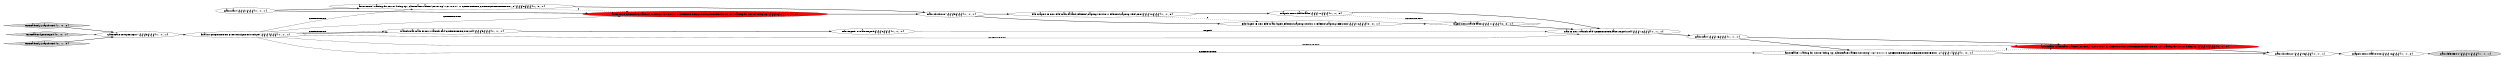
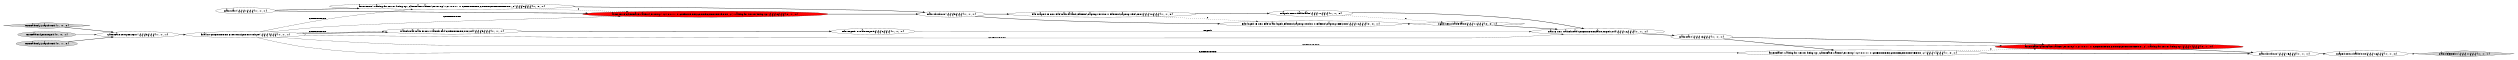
(1414, 18) -> (1406, 18)
(47, 35) -> (47, 35)
(47, 44) -> (47, 44)
(2466, 54) -> (2464, 54)
